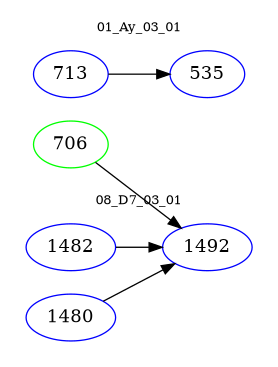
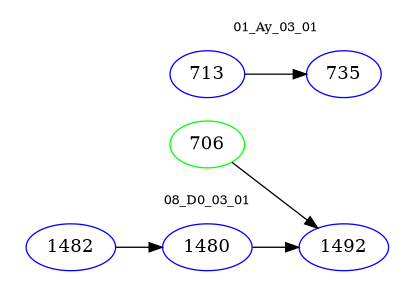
(207, 74) -> (344, 74)
(139, 201) -> (207, 201)
(132, 247) -> (132, 247)
